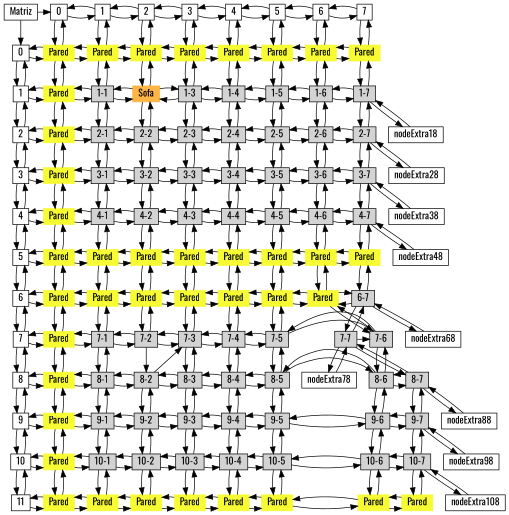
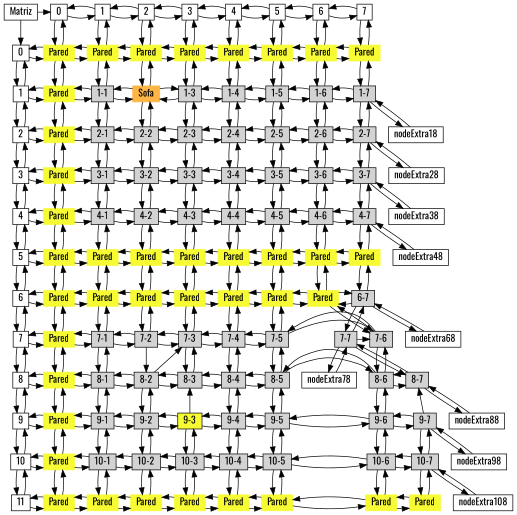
(185, 397) -> none
(413, 397) -> none
(190, 421) -> (190, 421)
